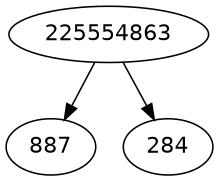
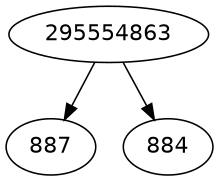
(109, 34) -> (109, 34)
(168, 147) -> (168, 147)
